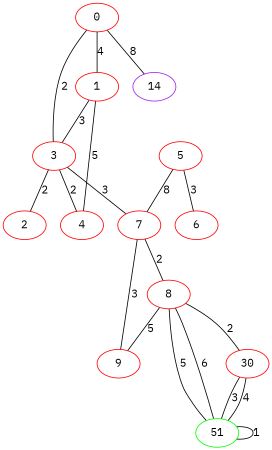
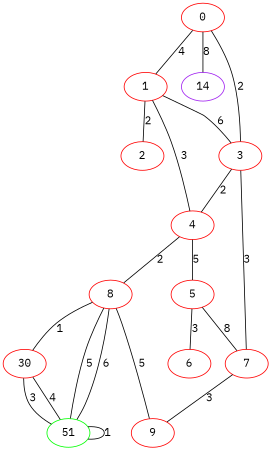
(82, 121) -> (221, 121)
(95, 156) -> (184, 156)
(39, 191) -> (144, 121)
(154, 260) -> (152, 260)
none -> (193, 260)
(230, 329) -> (60, 329)
